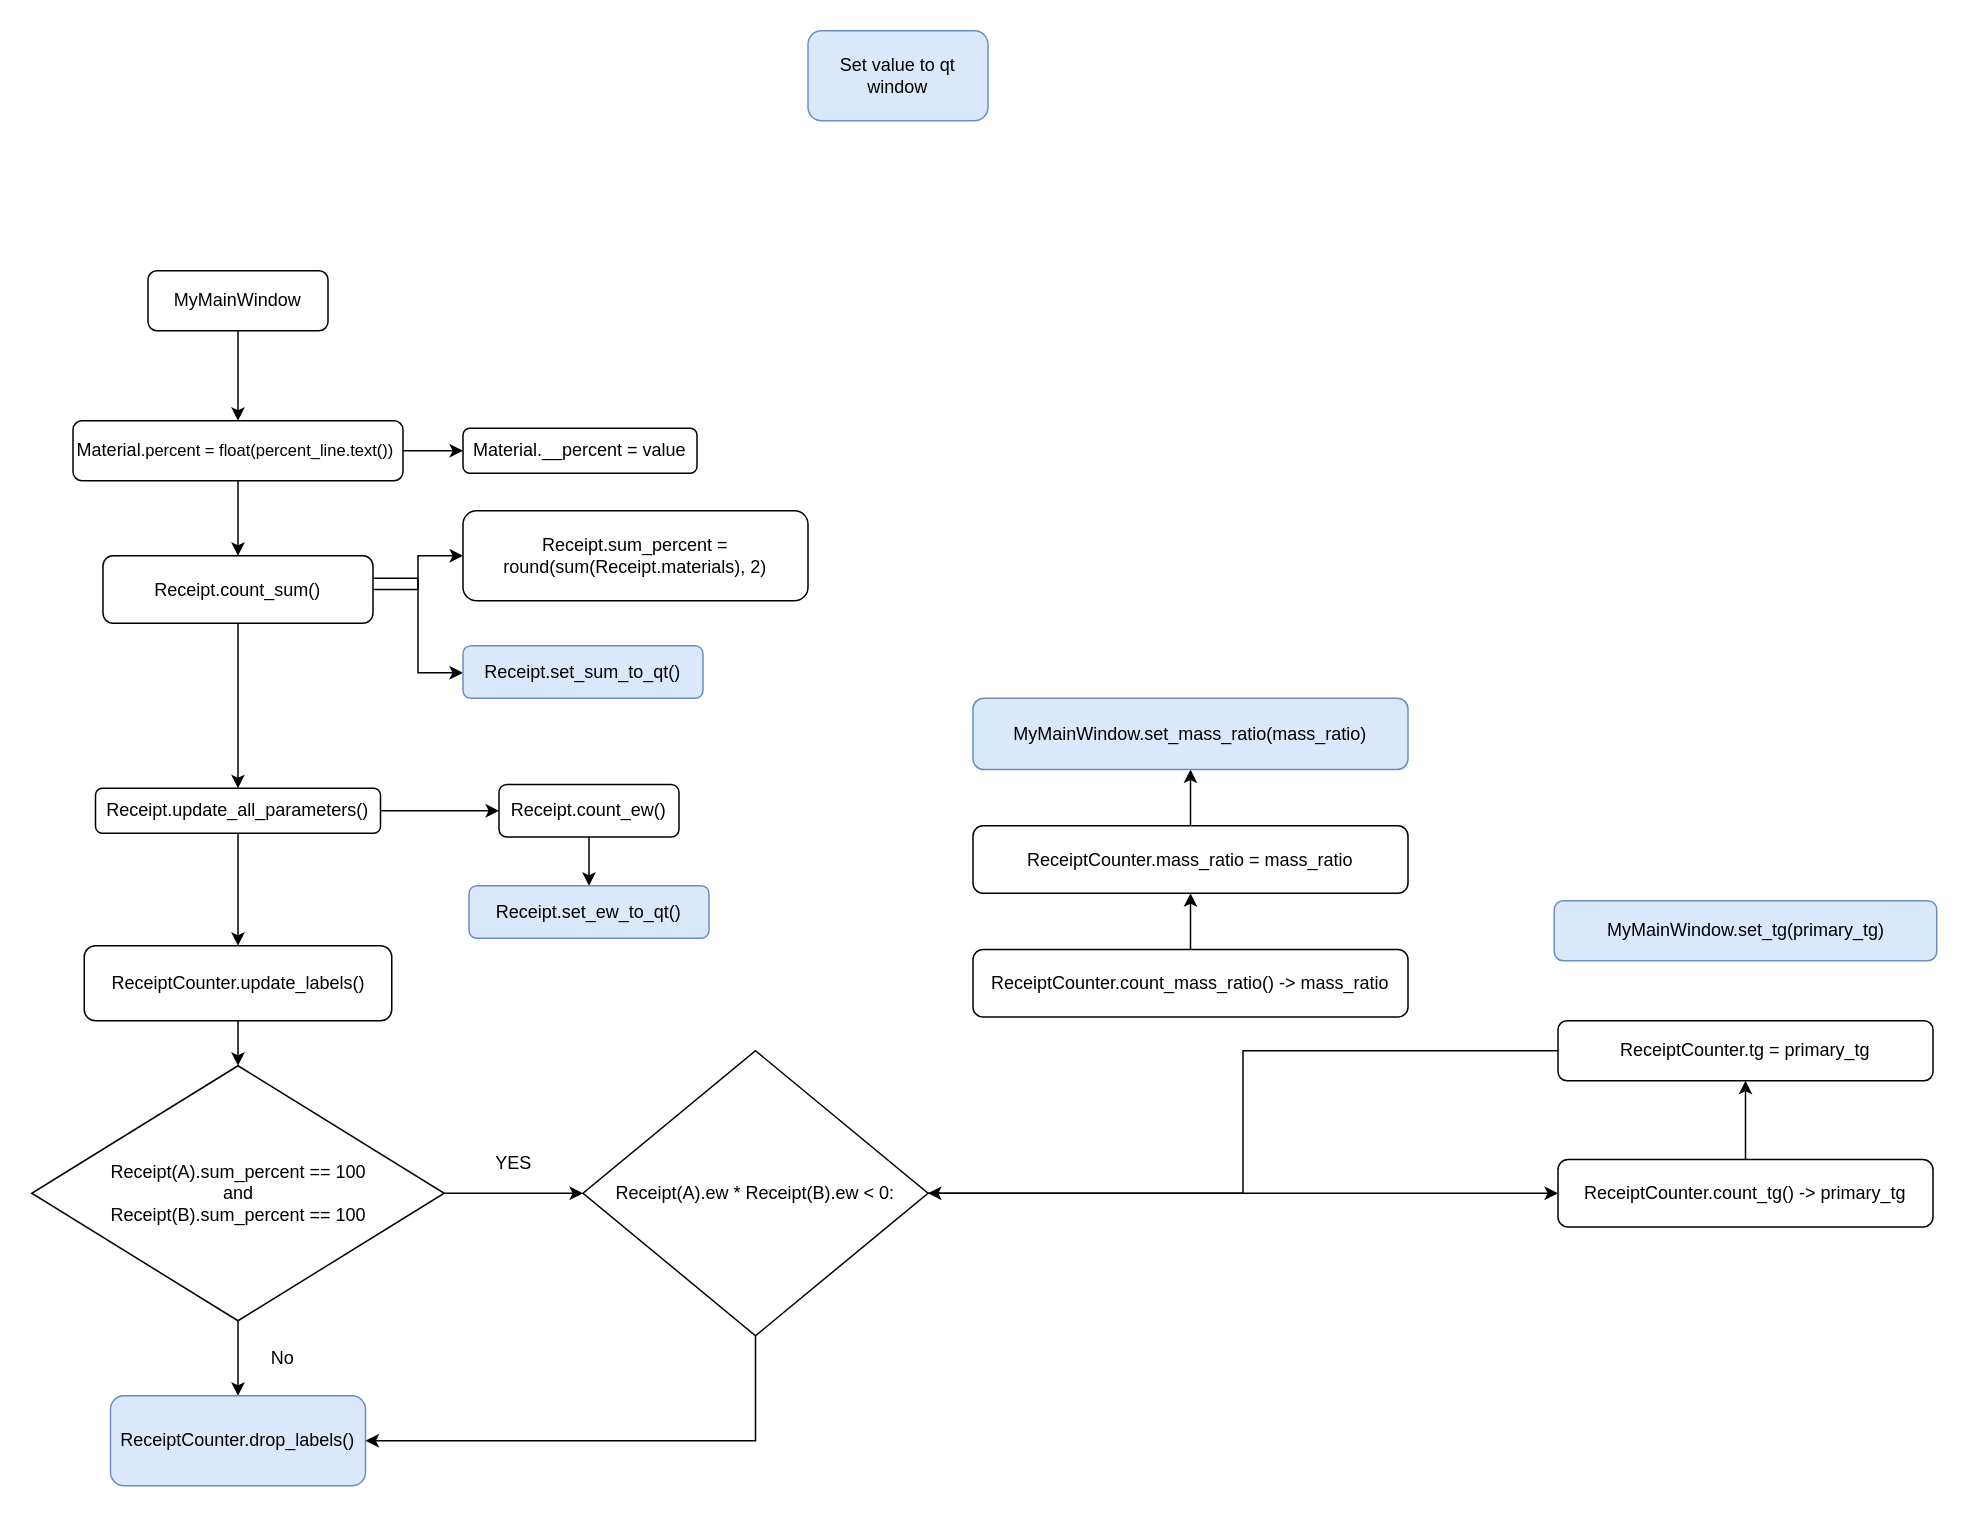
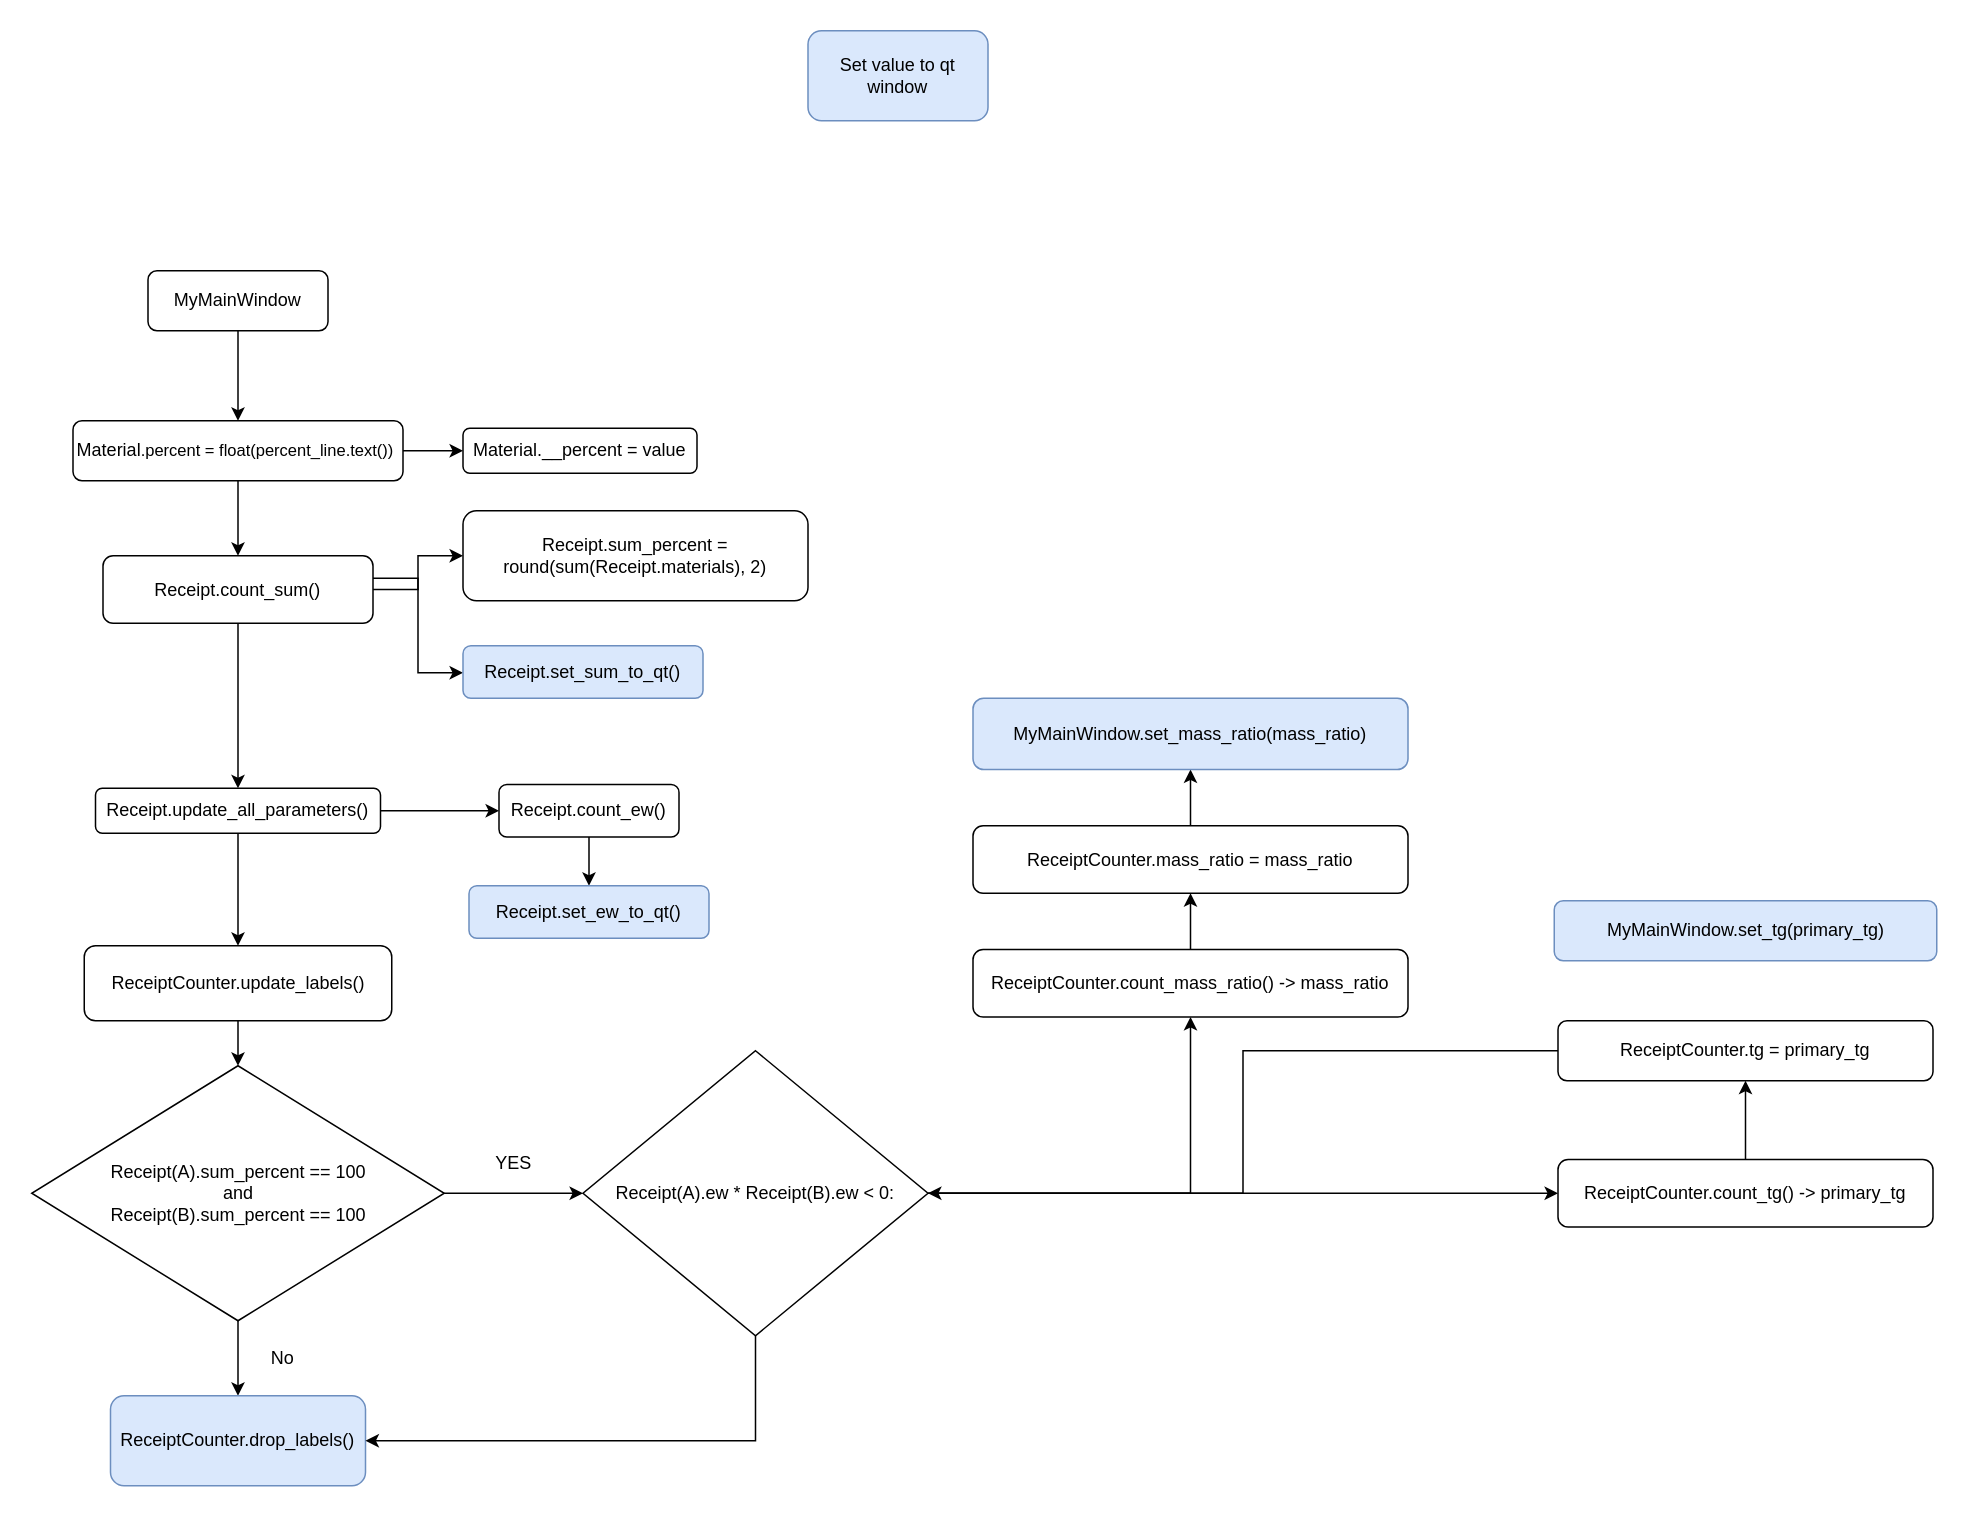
none -> (1190, 1109)
